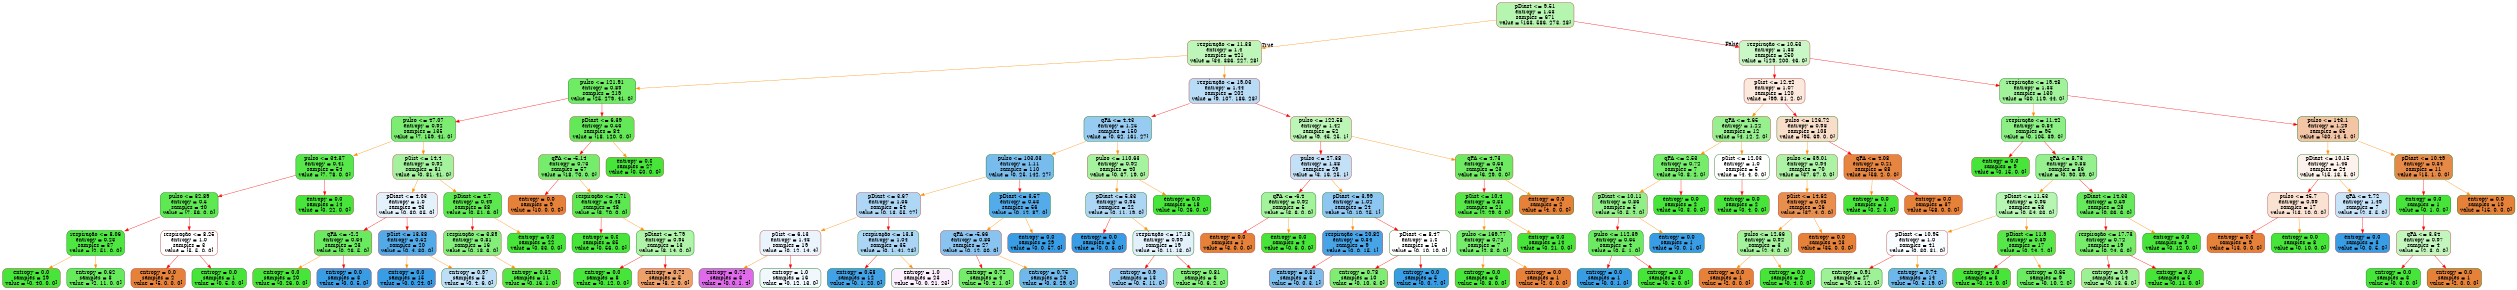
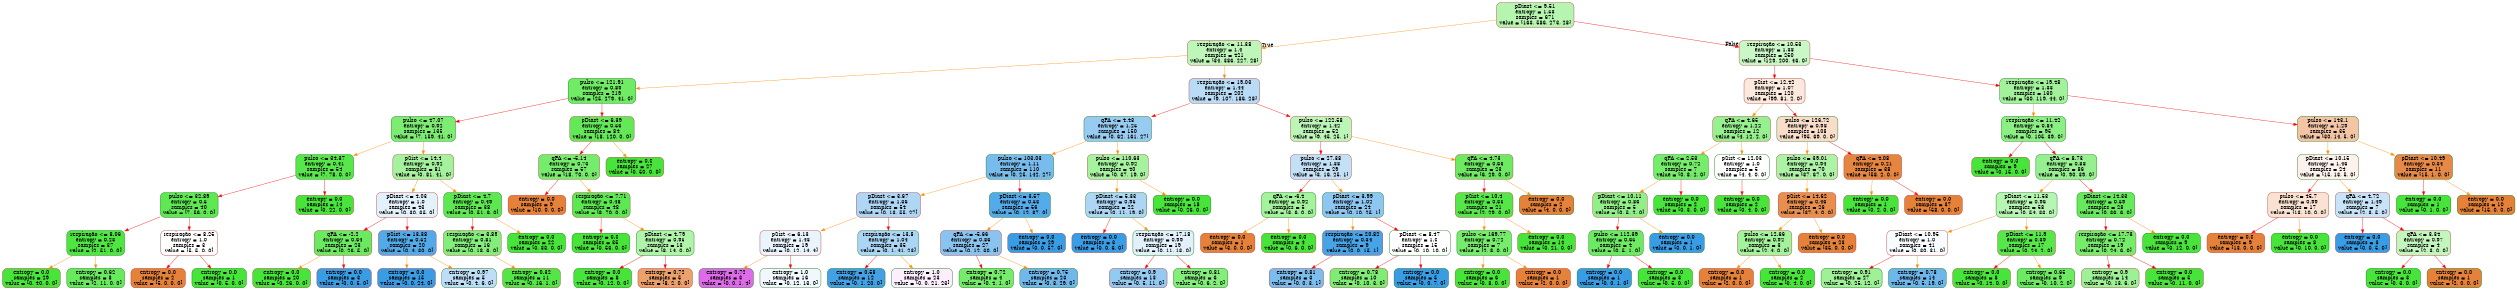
(2424, 221) -> (2391, 223)
(1257, 224) -> (1257, 224)
(1917, 278) -> (1917, 278)
